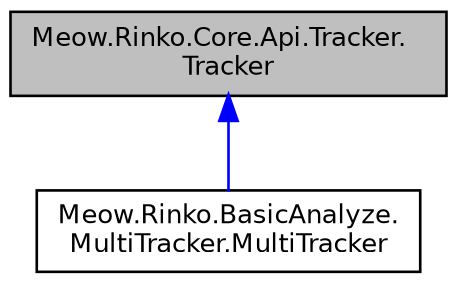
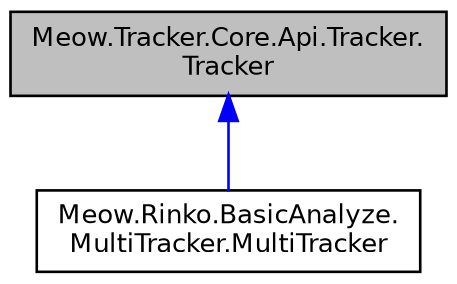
(228, 54) -> (228, 54)
